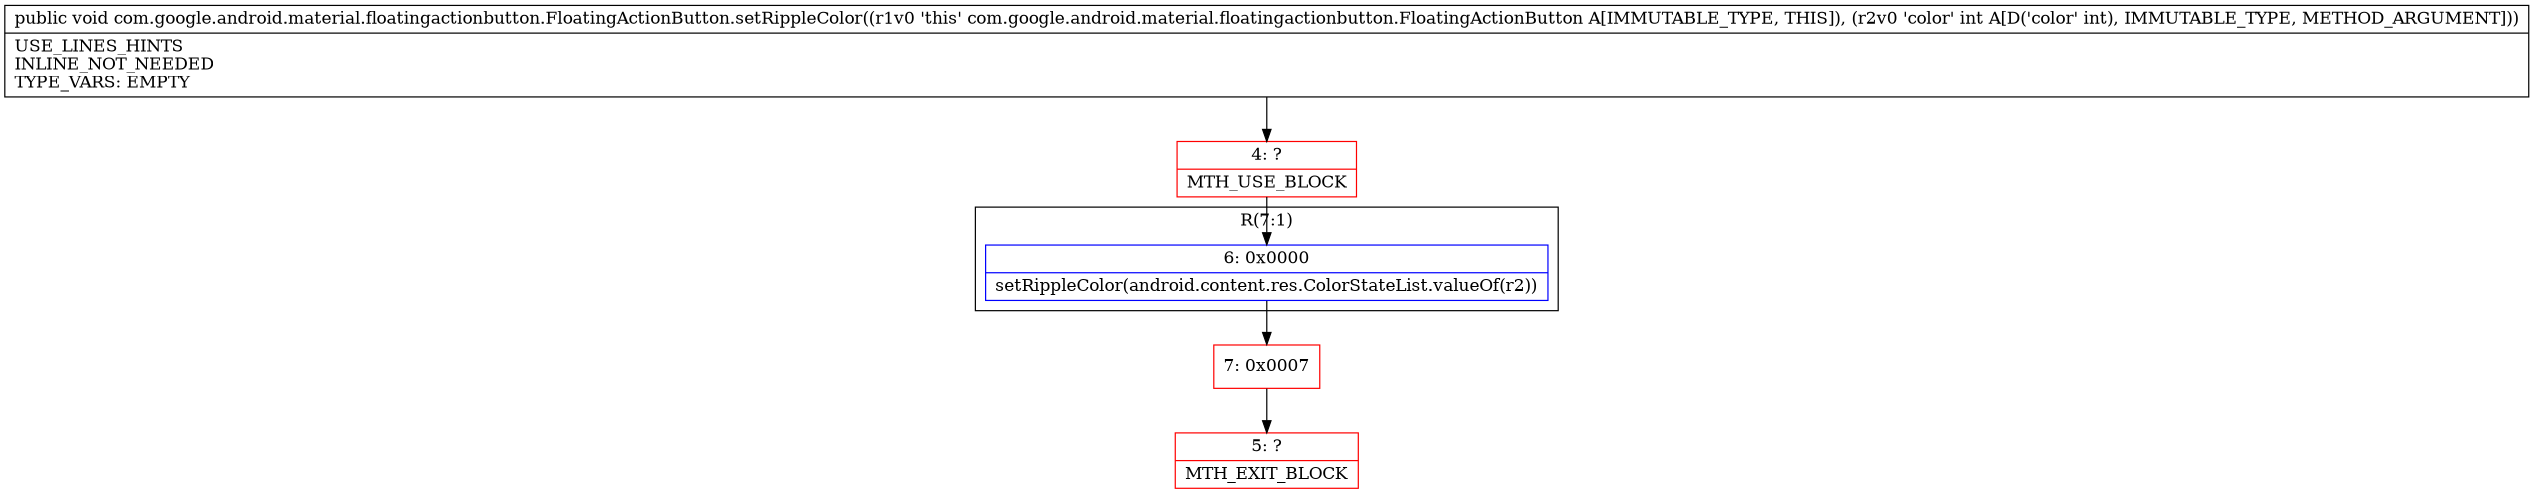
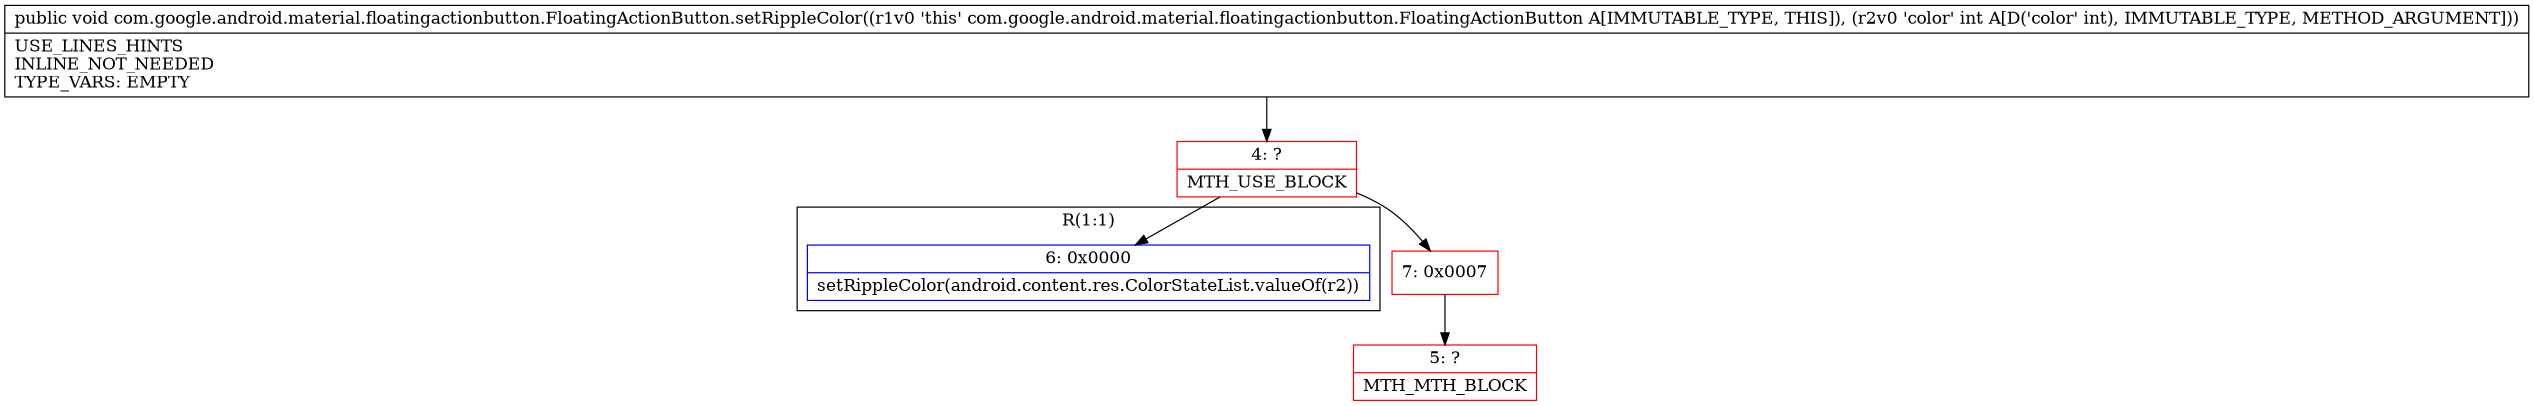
(1267, 221) -> (1089, 221)
(1267, 318) -> (1393, 213)
(1267, 474) -> (1445, 386)
